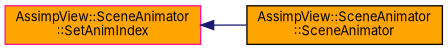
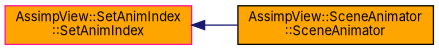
(103, 25) -> (98, 25)
